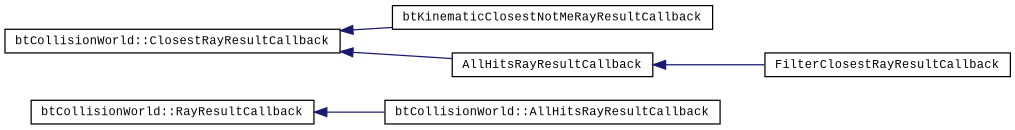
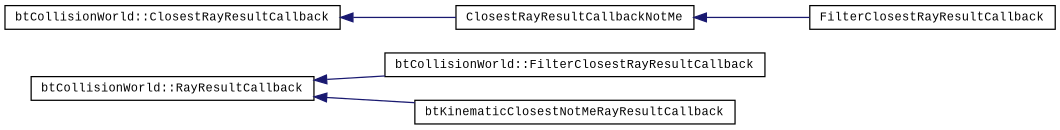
(373, 29) -> (371, 100)
(553, 65) -> (575, 17)
(553, 112) -> (575, 65)
